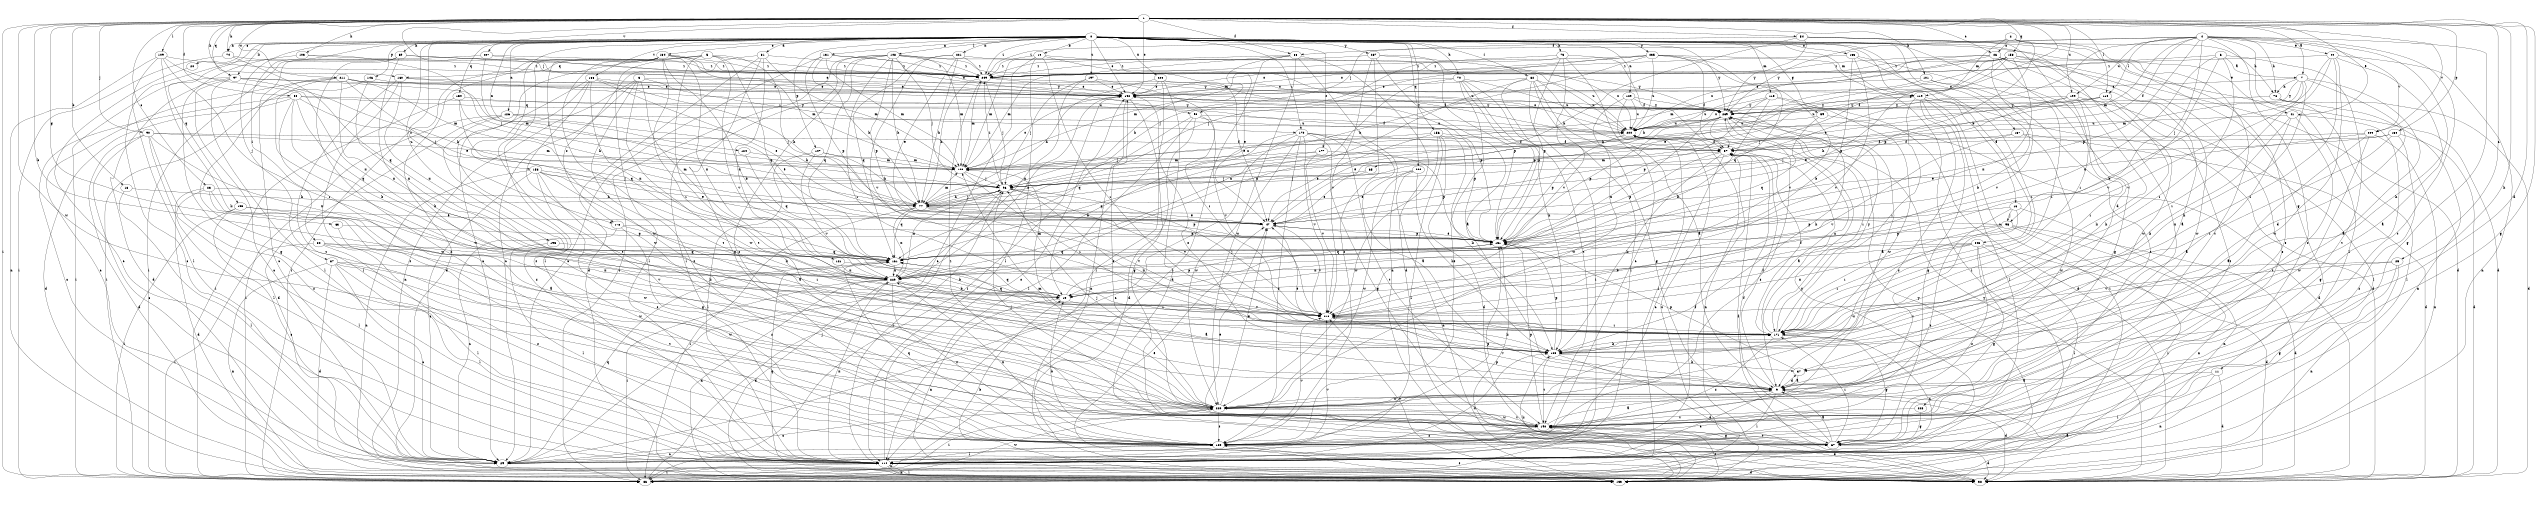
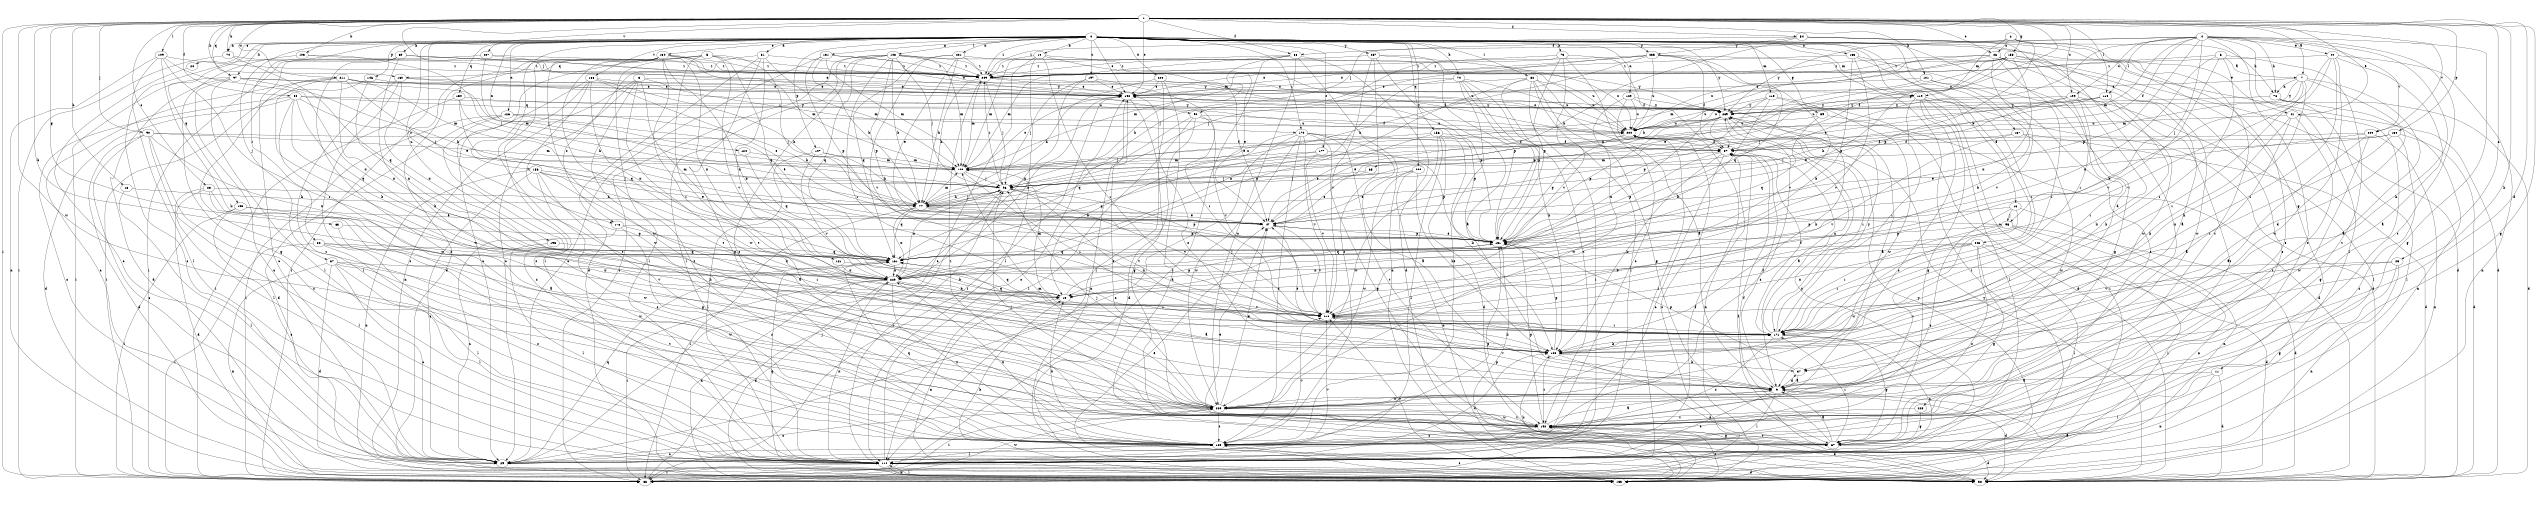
(1771, 69) -> (1728, 46)
